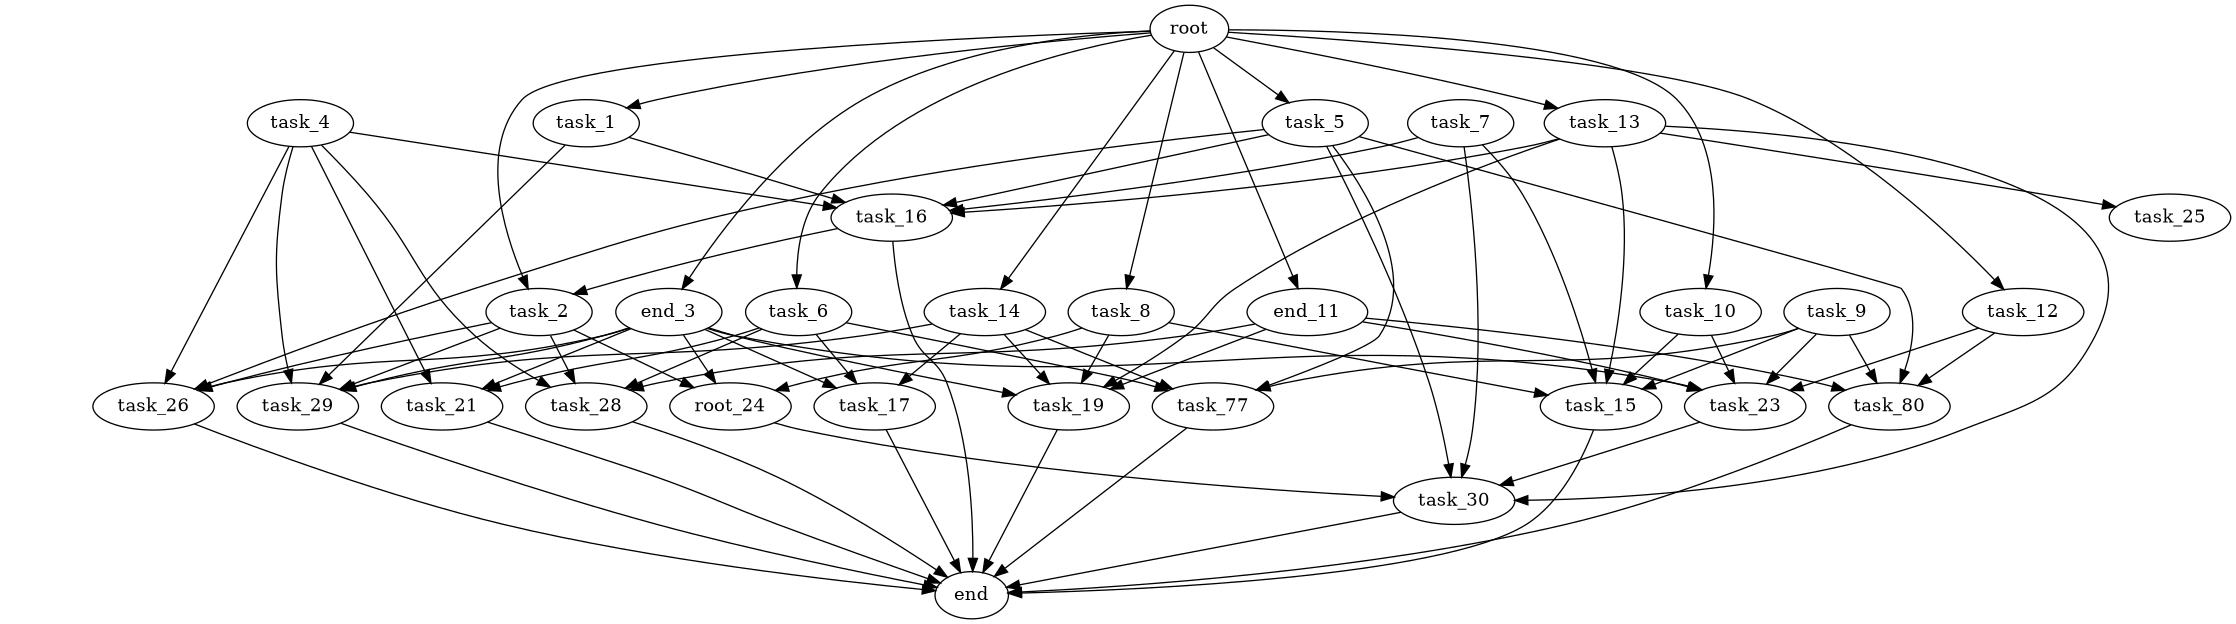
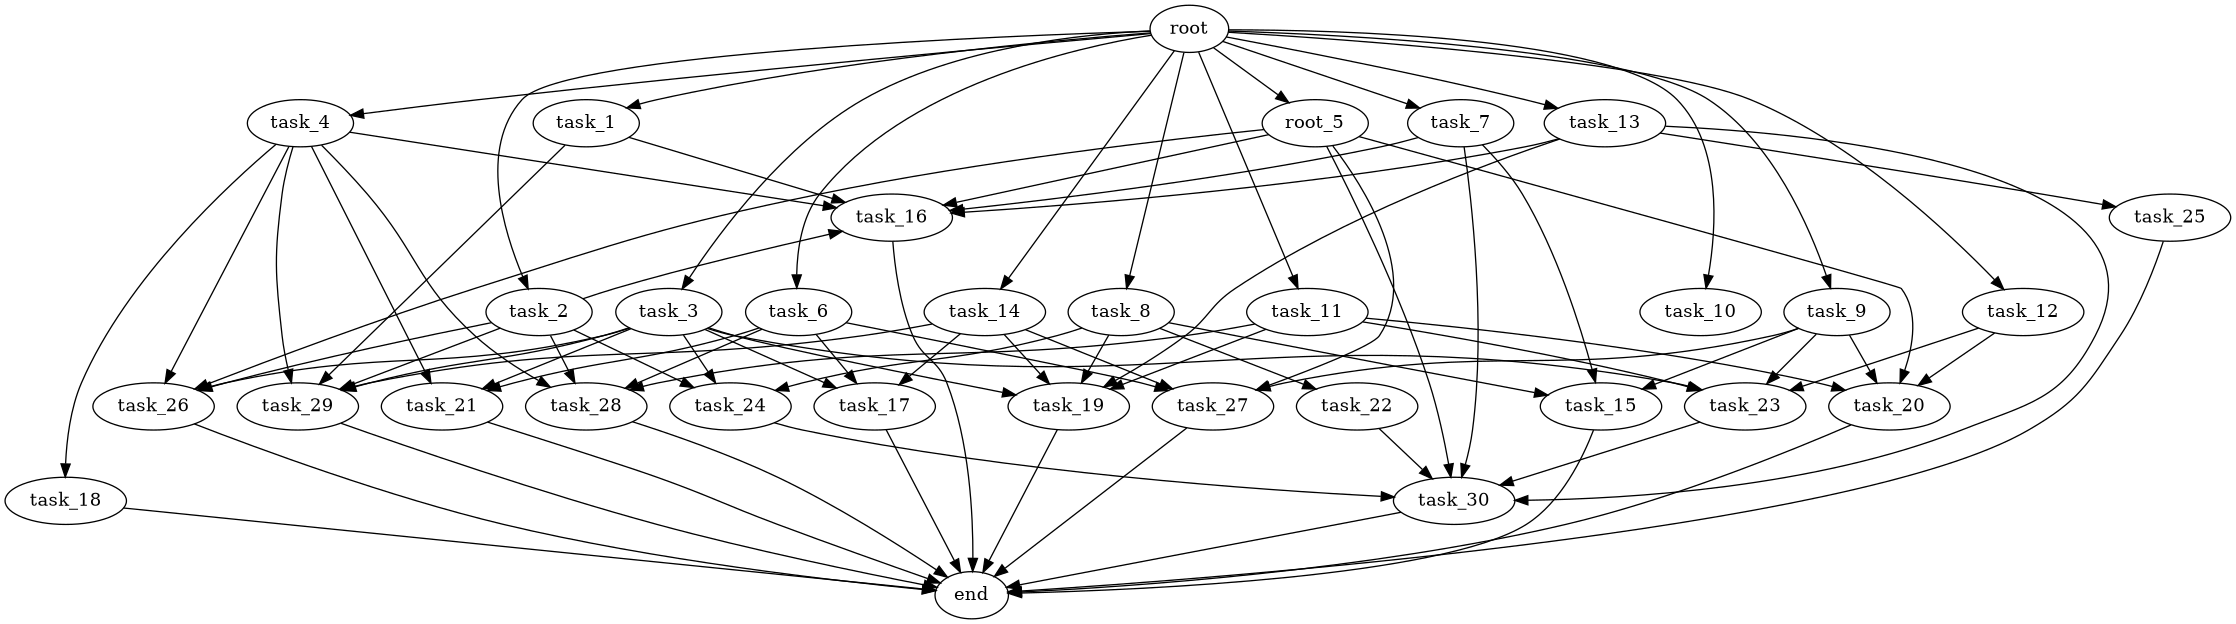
none -> (757, 71)
none -> (1315, 73)
none -> (1697, 94)
(1315, 123) -> (1315, 123)
(718, 255) -> (712, 262)
(1624, 258) -> none
(669, 312) -> (669, 312)
(1307, 312) -> (1307, 312)
(1720, 353) -> none
(1646, 364) -> none
(730, 406) -> (730, 406)
(1213, 406) -> (1213, 406)
none -> (1357, 406)
(1889, 406) -> (1889, 406)
none -> (66, 501)
none -> (1649, 527)
